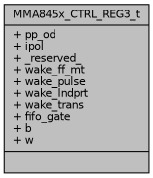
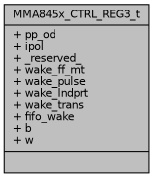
(42, 117) -> (44, 117)
